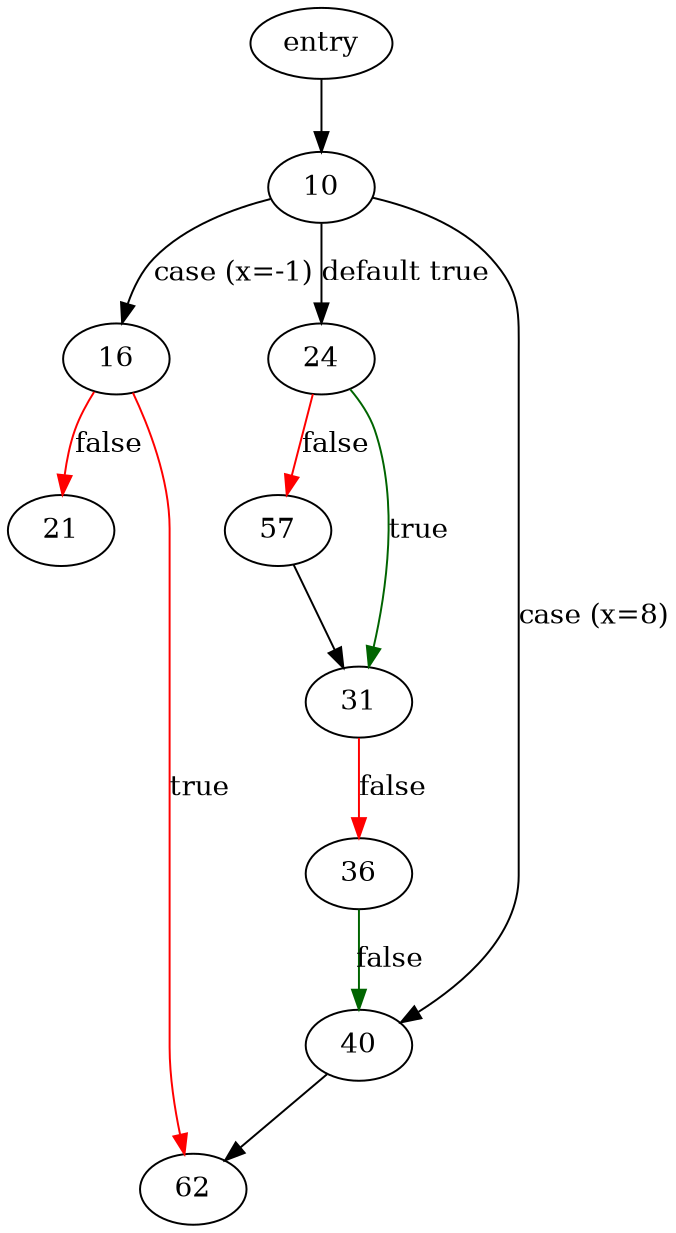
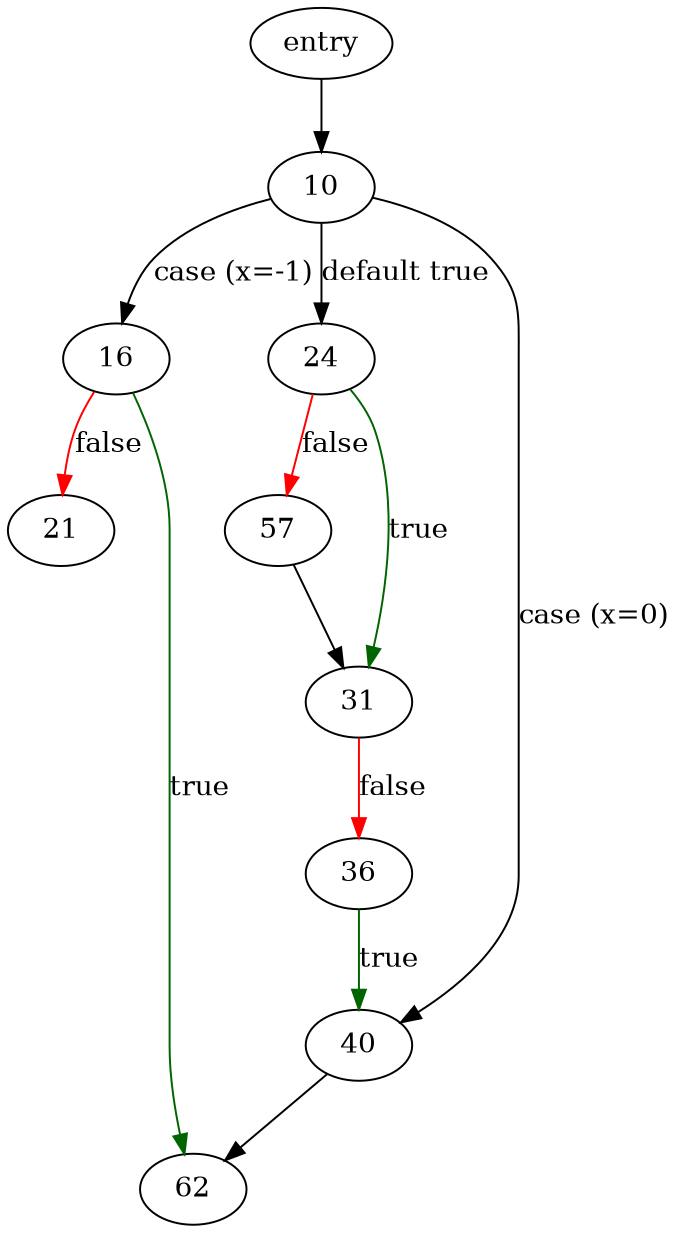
(594, 616) -> (594, 616)
(170, 761) -> (170, 761)
(390, 959) -> (390, 959)
